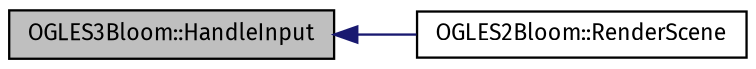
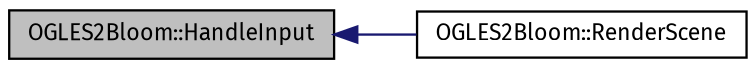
(172, 35) -> (172, 35)
